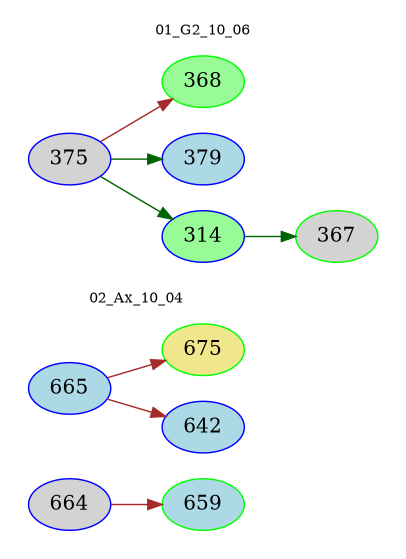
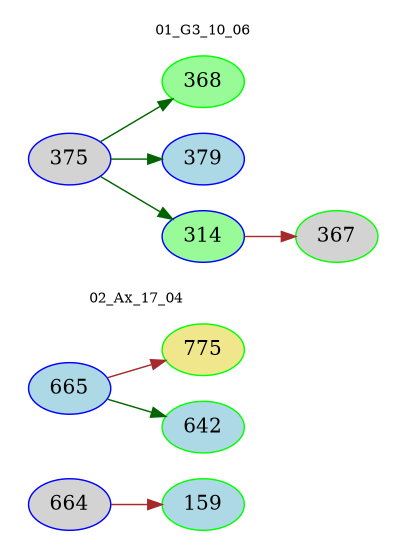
(203, 31) -> (203, 31)
(130, 124) -> (130, 124)
(263, 236) -> (263, 236)
(136, 299) -> (136, 299)
(203, 350) -> (203, 350)
(129, 406) -> (129, 406)
(203, 427) -> (203, 427)
(203, 505) -> (203, 505)
